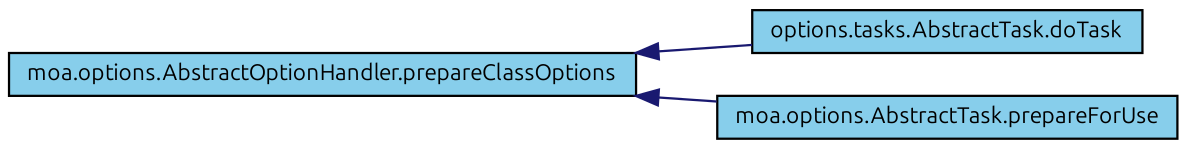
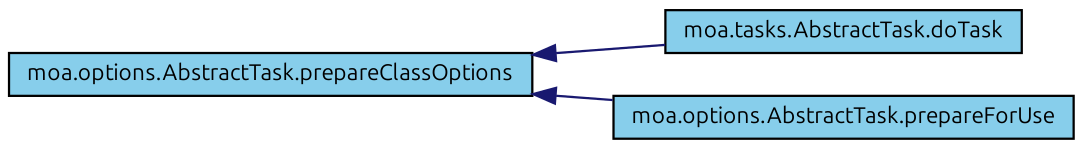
(947, 32) -> (844, 32)
(323, 74) -> (271, 74)
